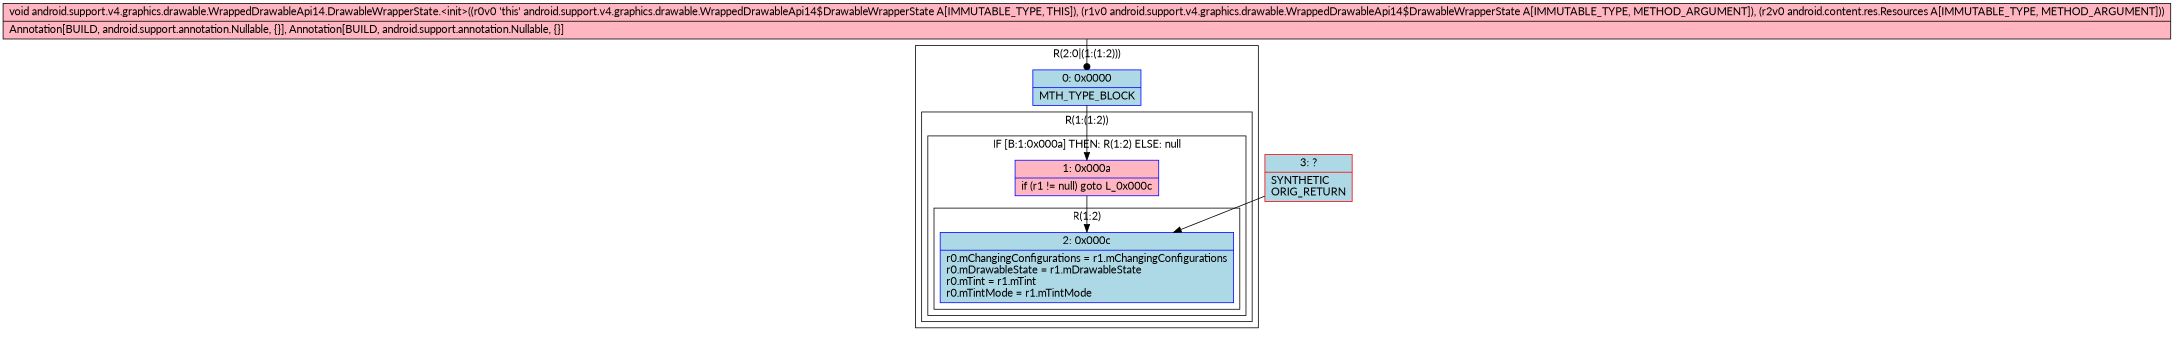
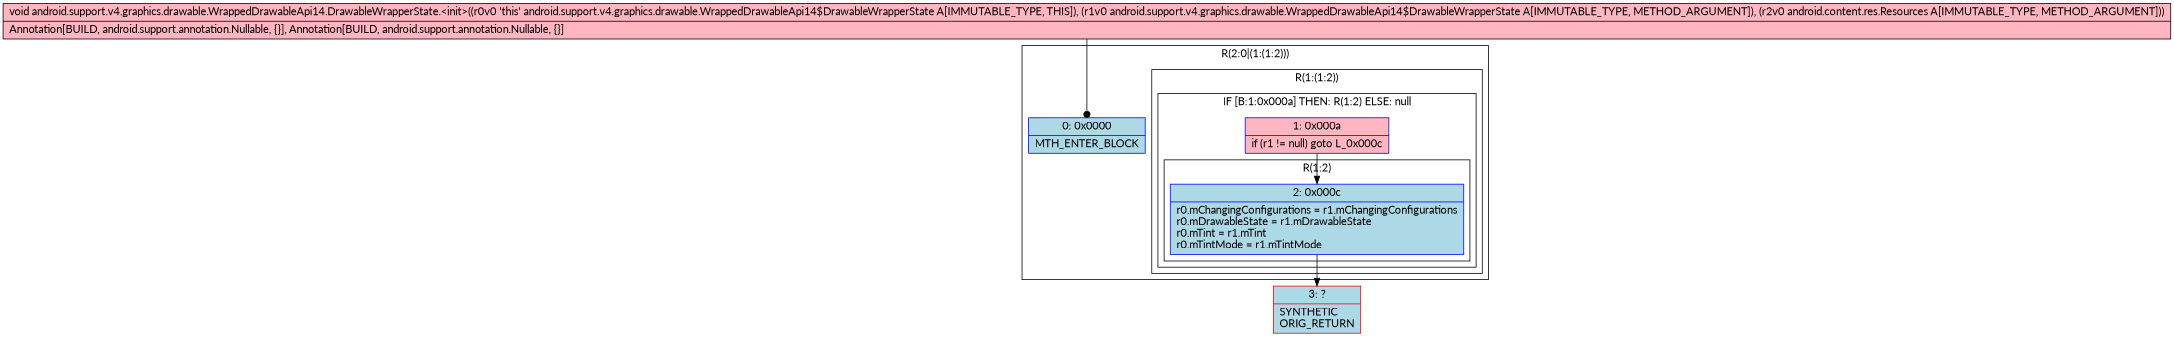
(1087, 96) -> (1087, 144)
(1087, 129) -> none
(1223, 213) -> (1317, 266)
